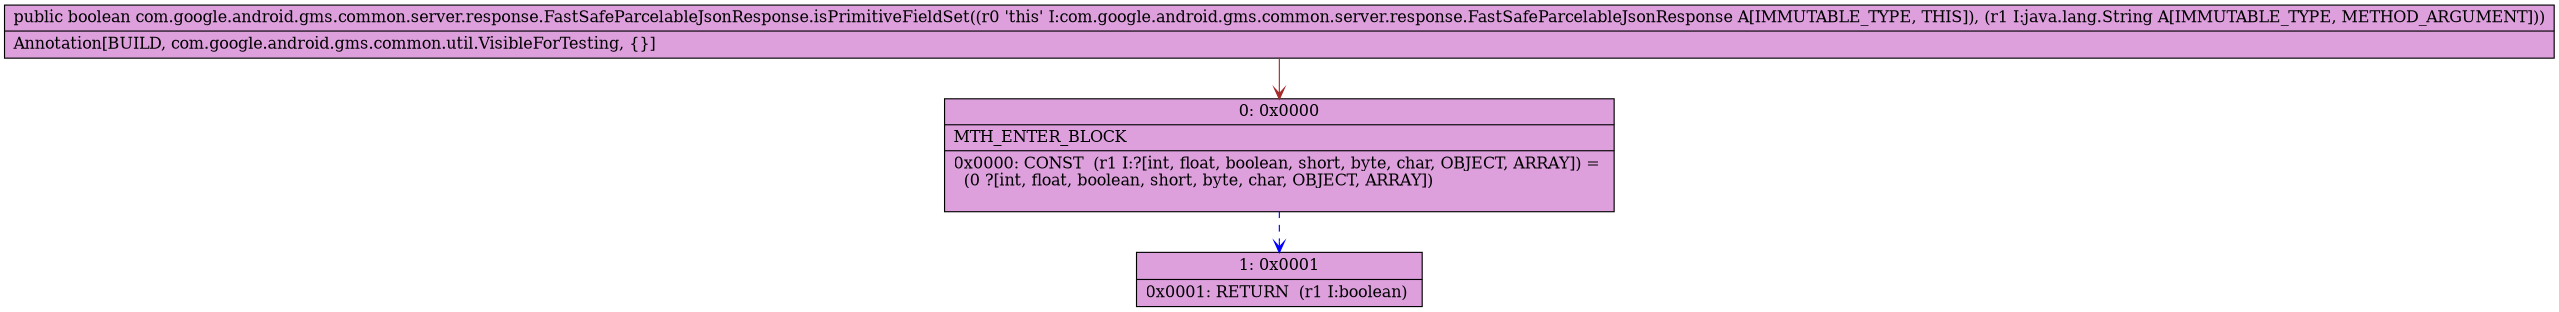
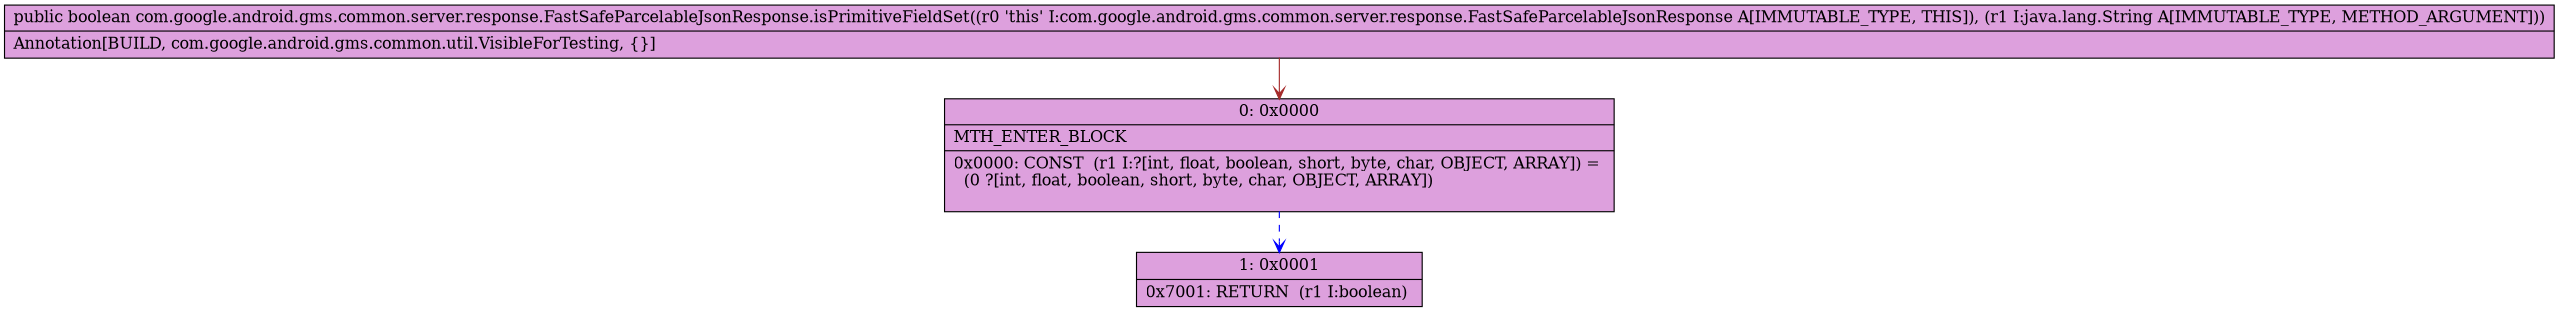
(1279, 292) -> (1279, 292)
